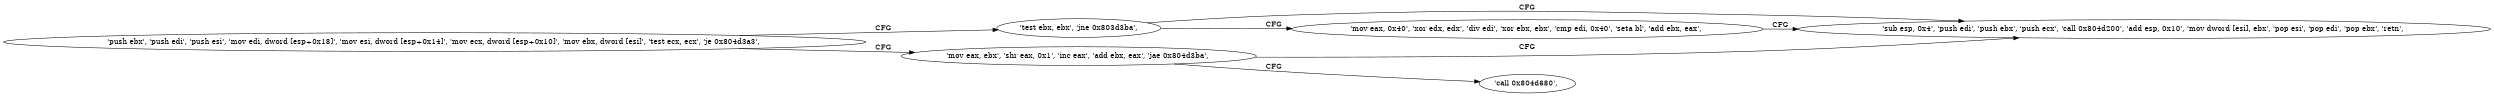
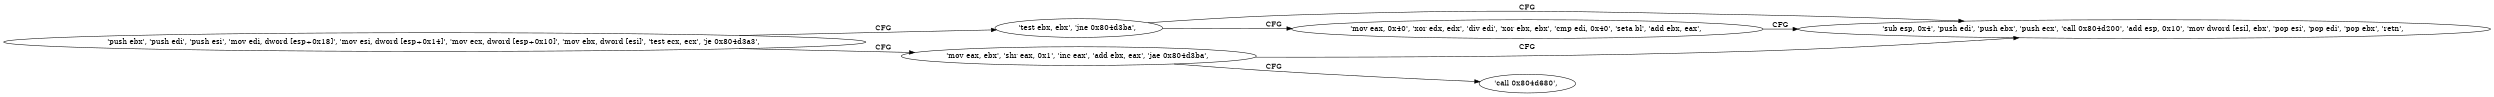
(1079, 28) -> (1079, 28)
